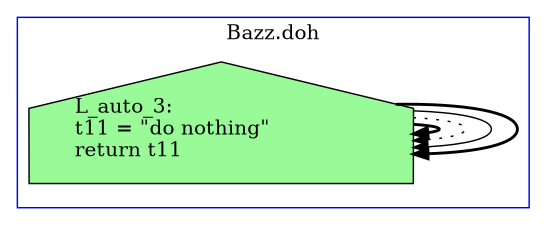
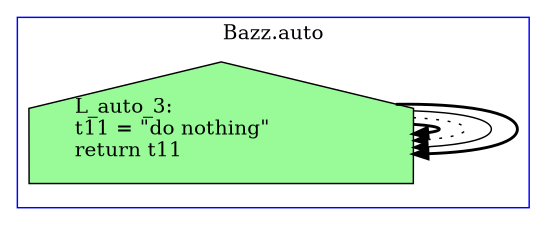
(273, 34) -> (273, 34)
